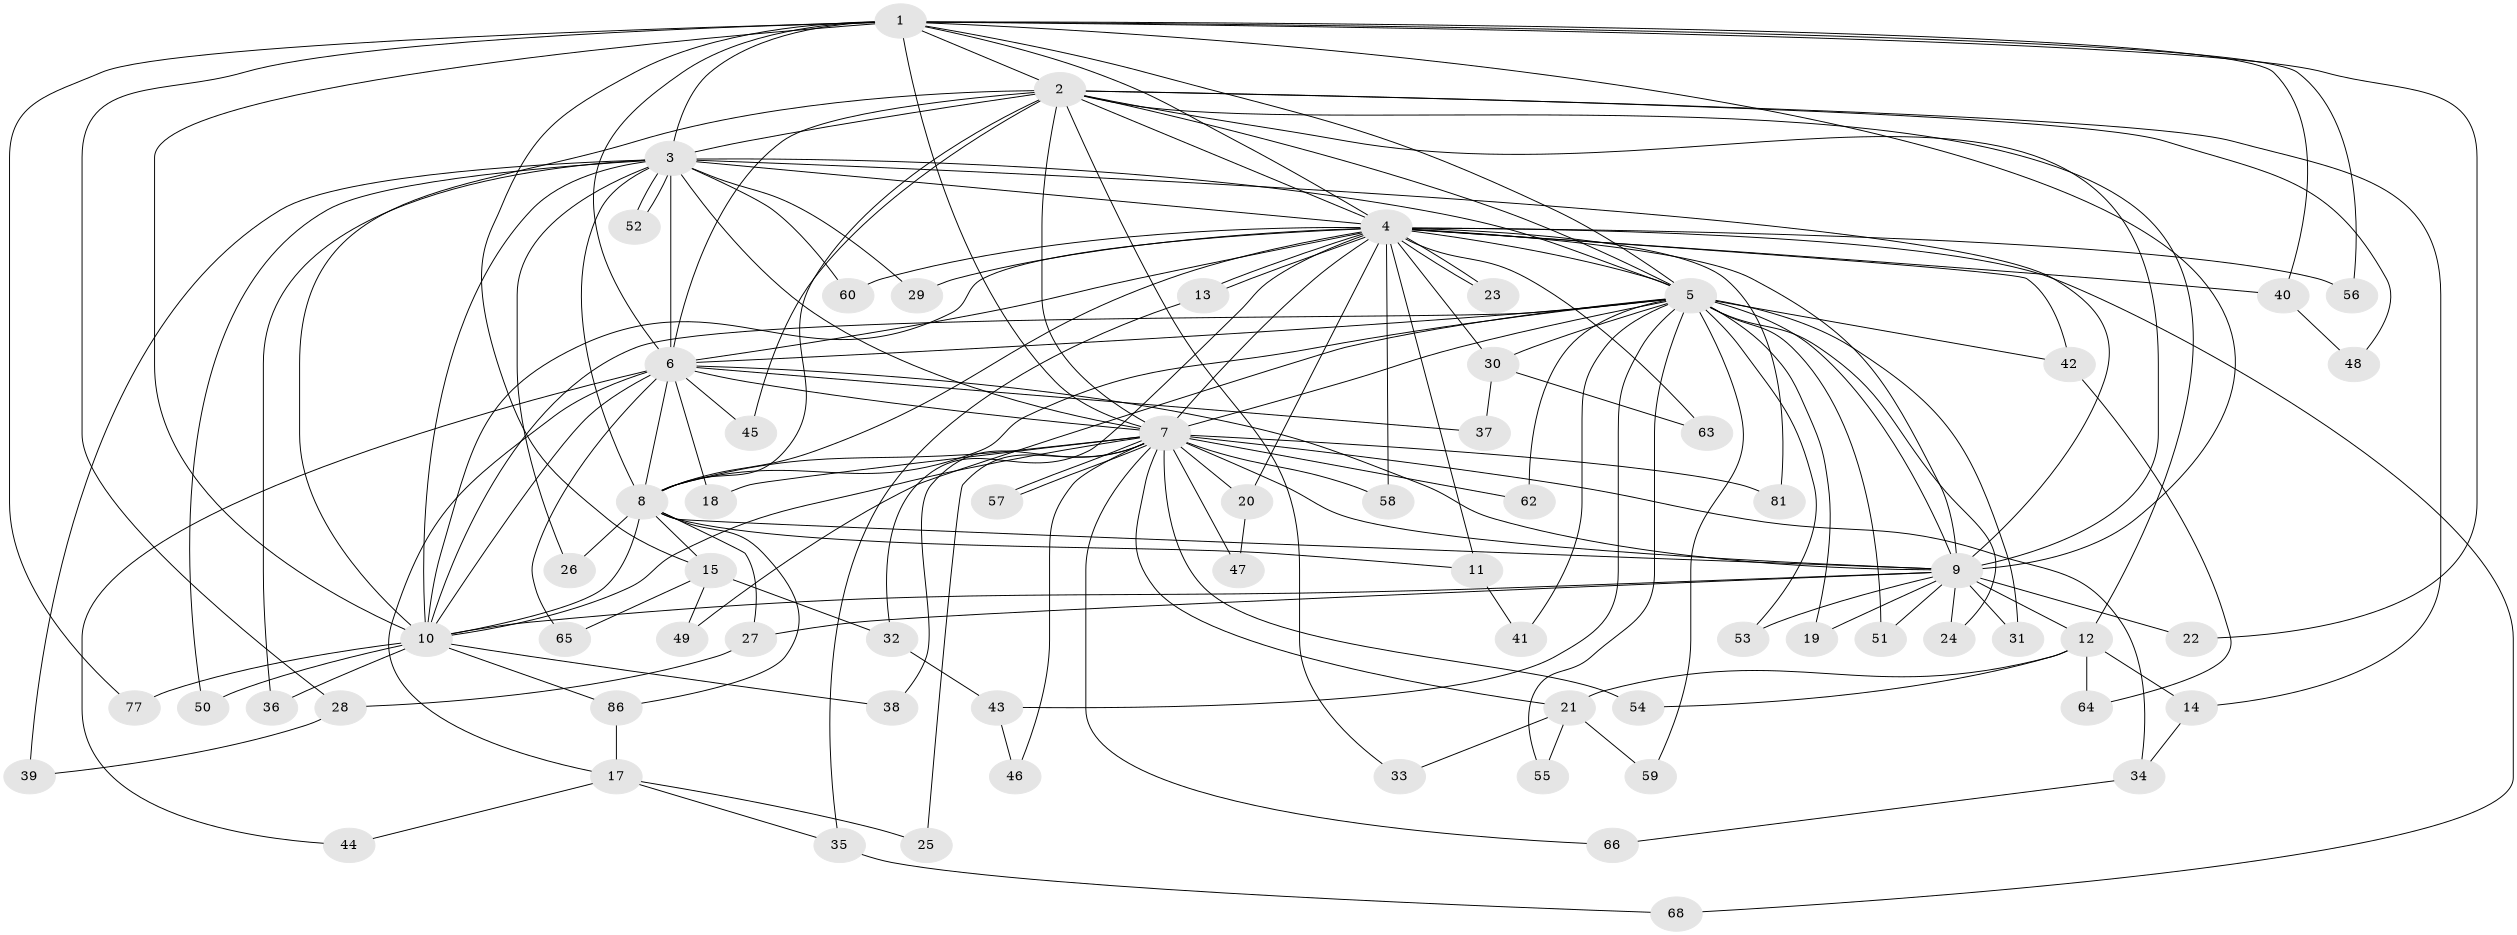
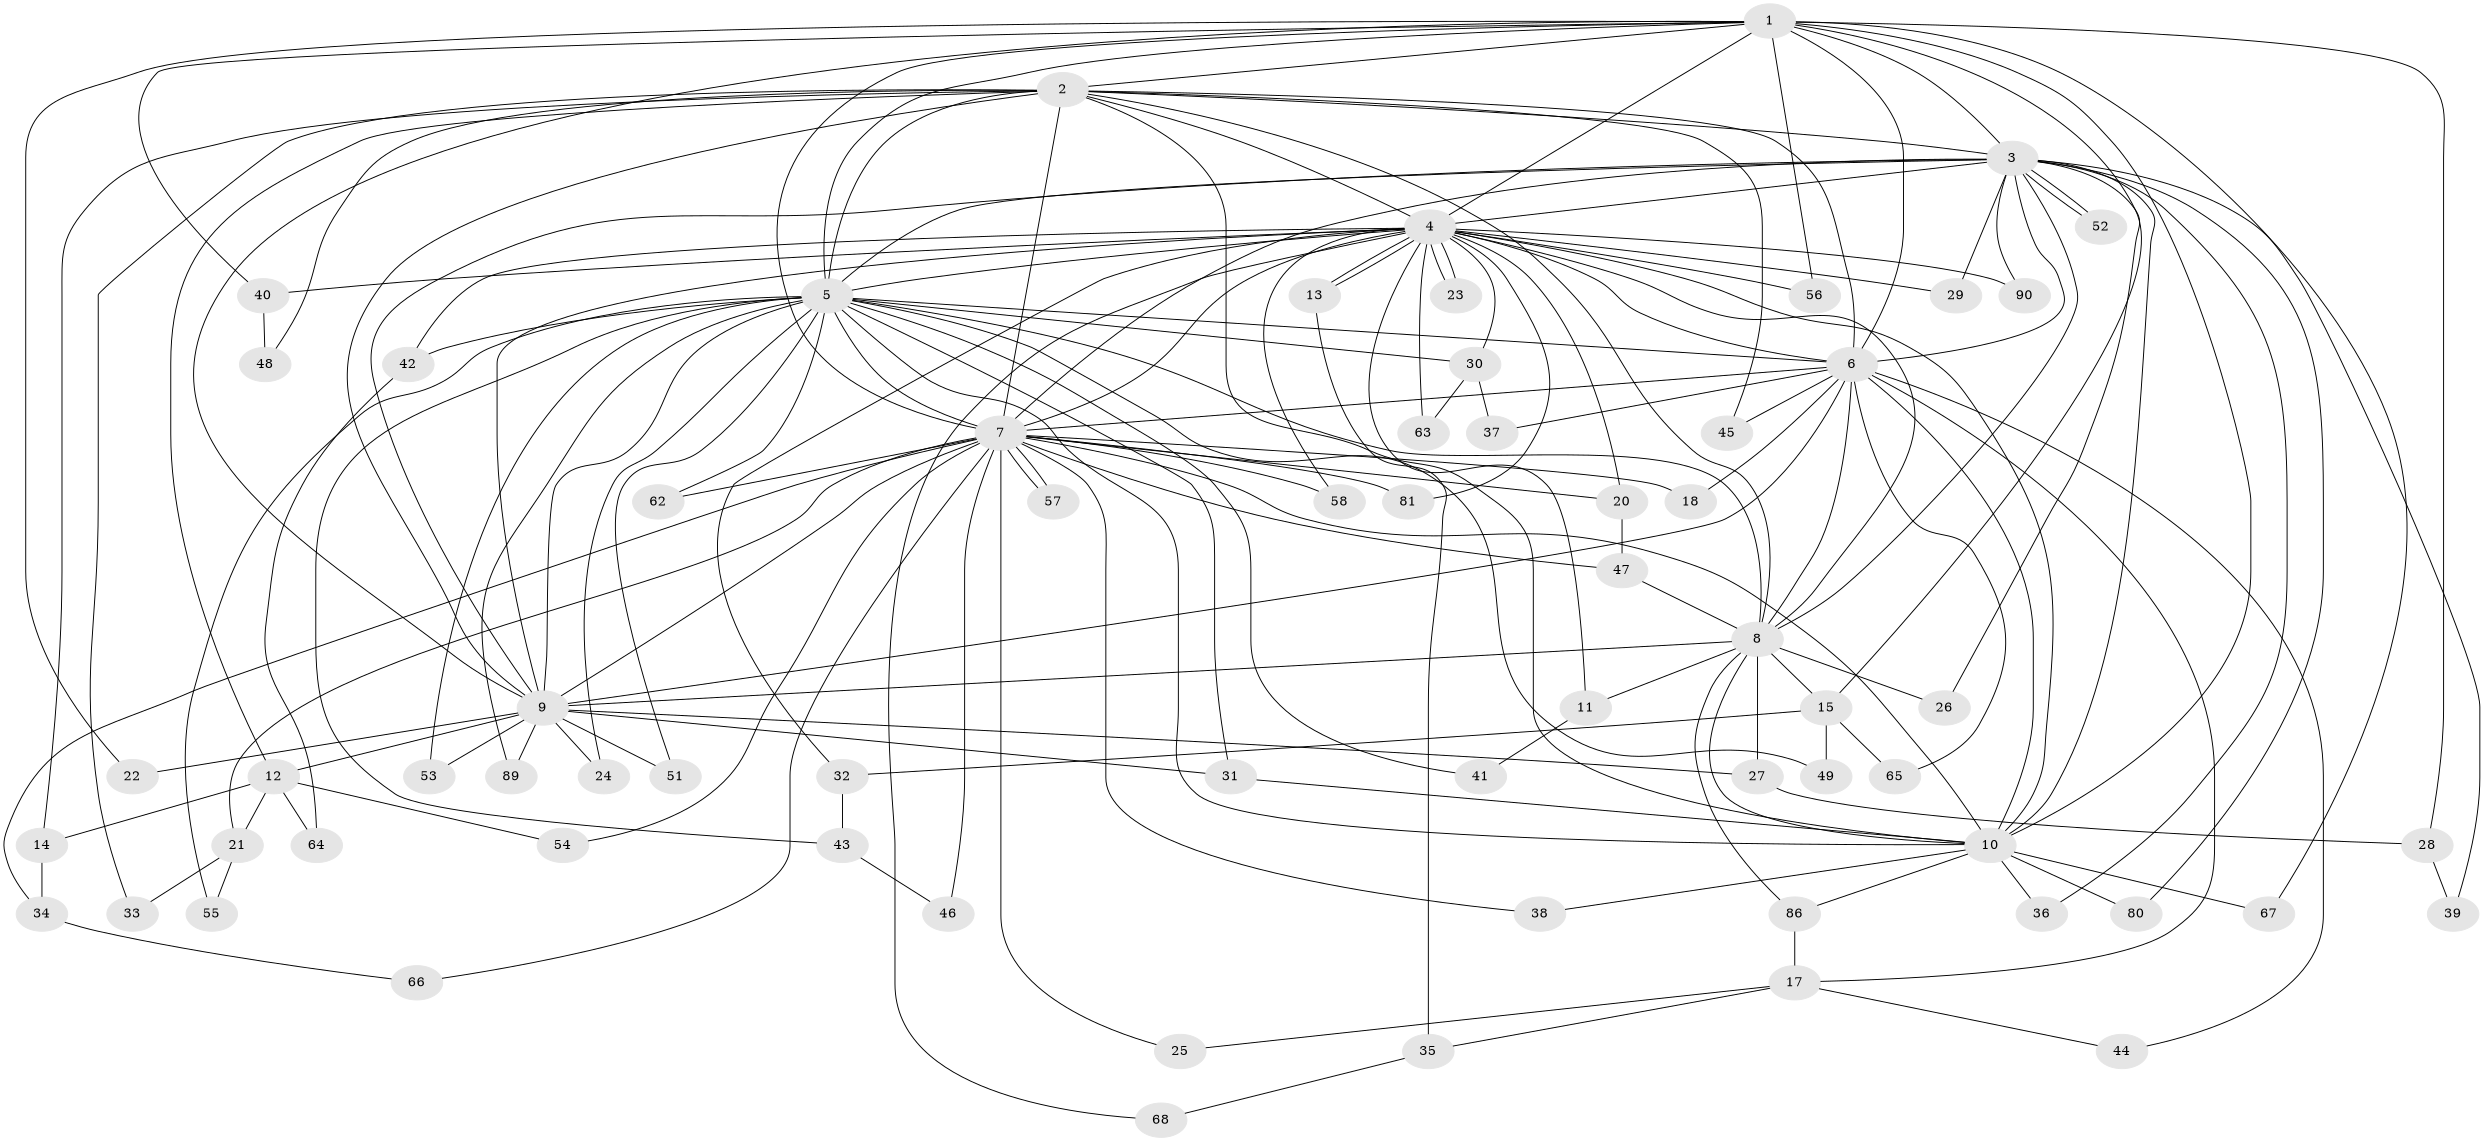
(848, 296) -> (2025, 296)
(899, 457) -> (1690, 605)
(1191, 594) -> (1611, 811)
(1812, 639) -> (511, 777)
(135, 708) -> (2269, 914)
(203, 708) -> (2136, 914)
(1651, 777) -> none
